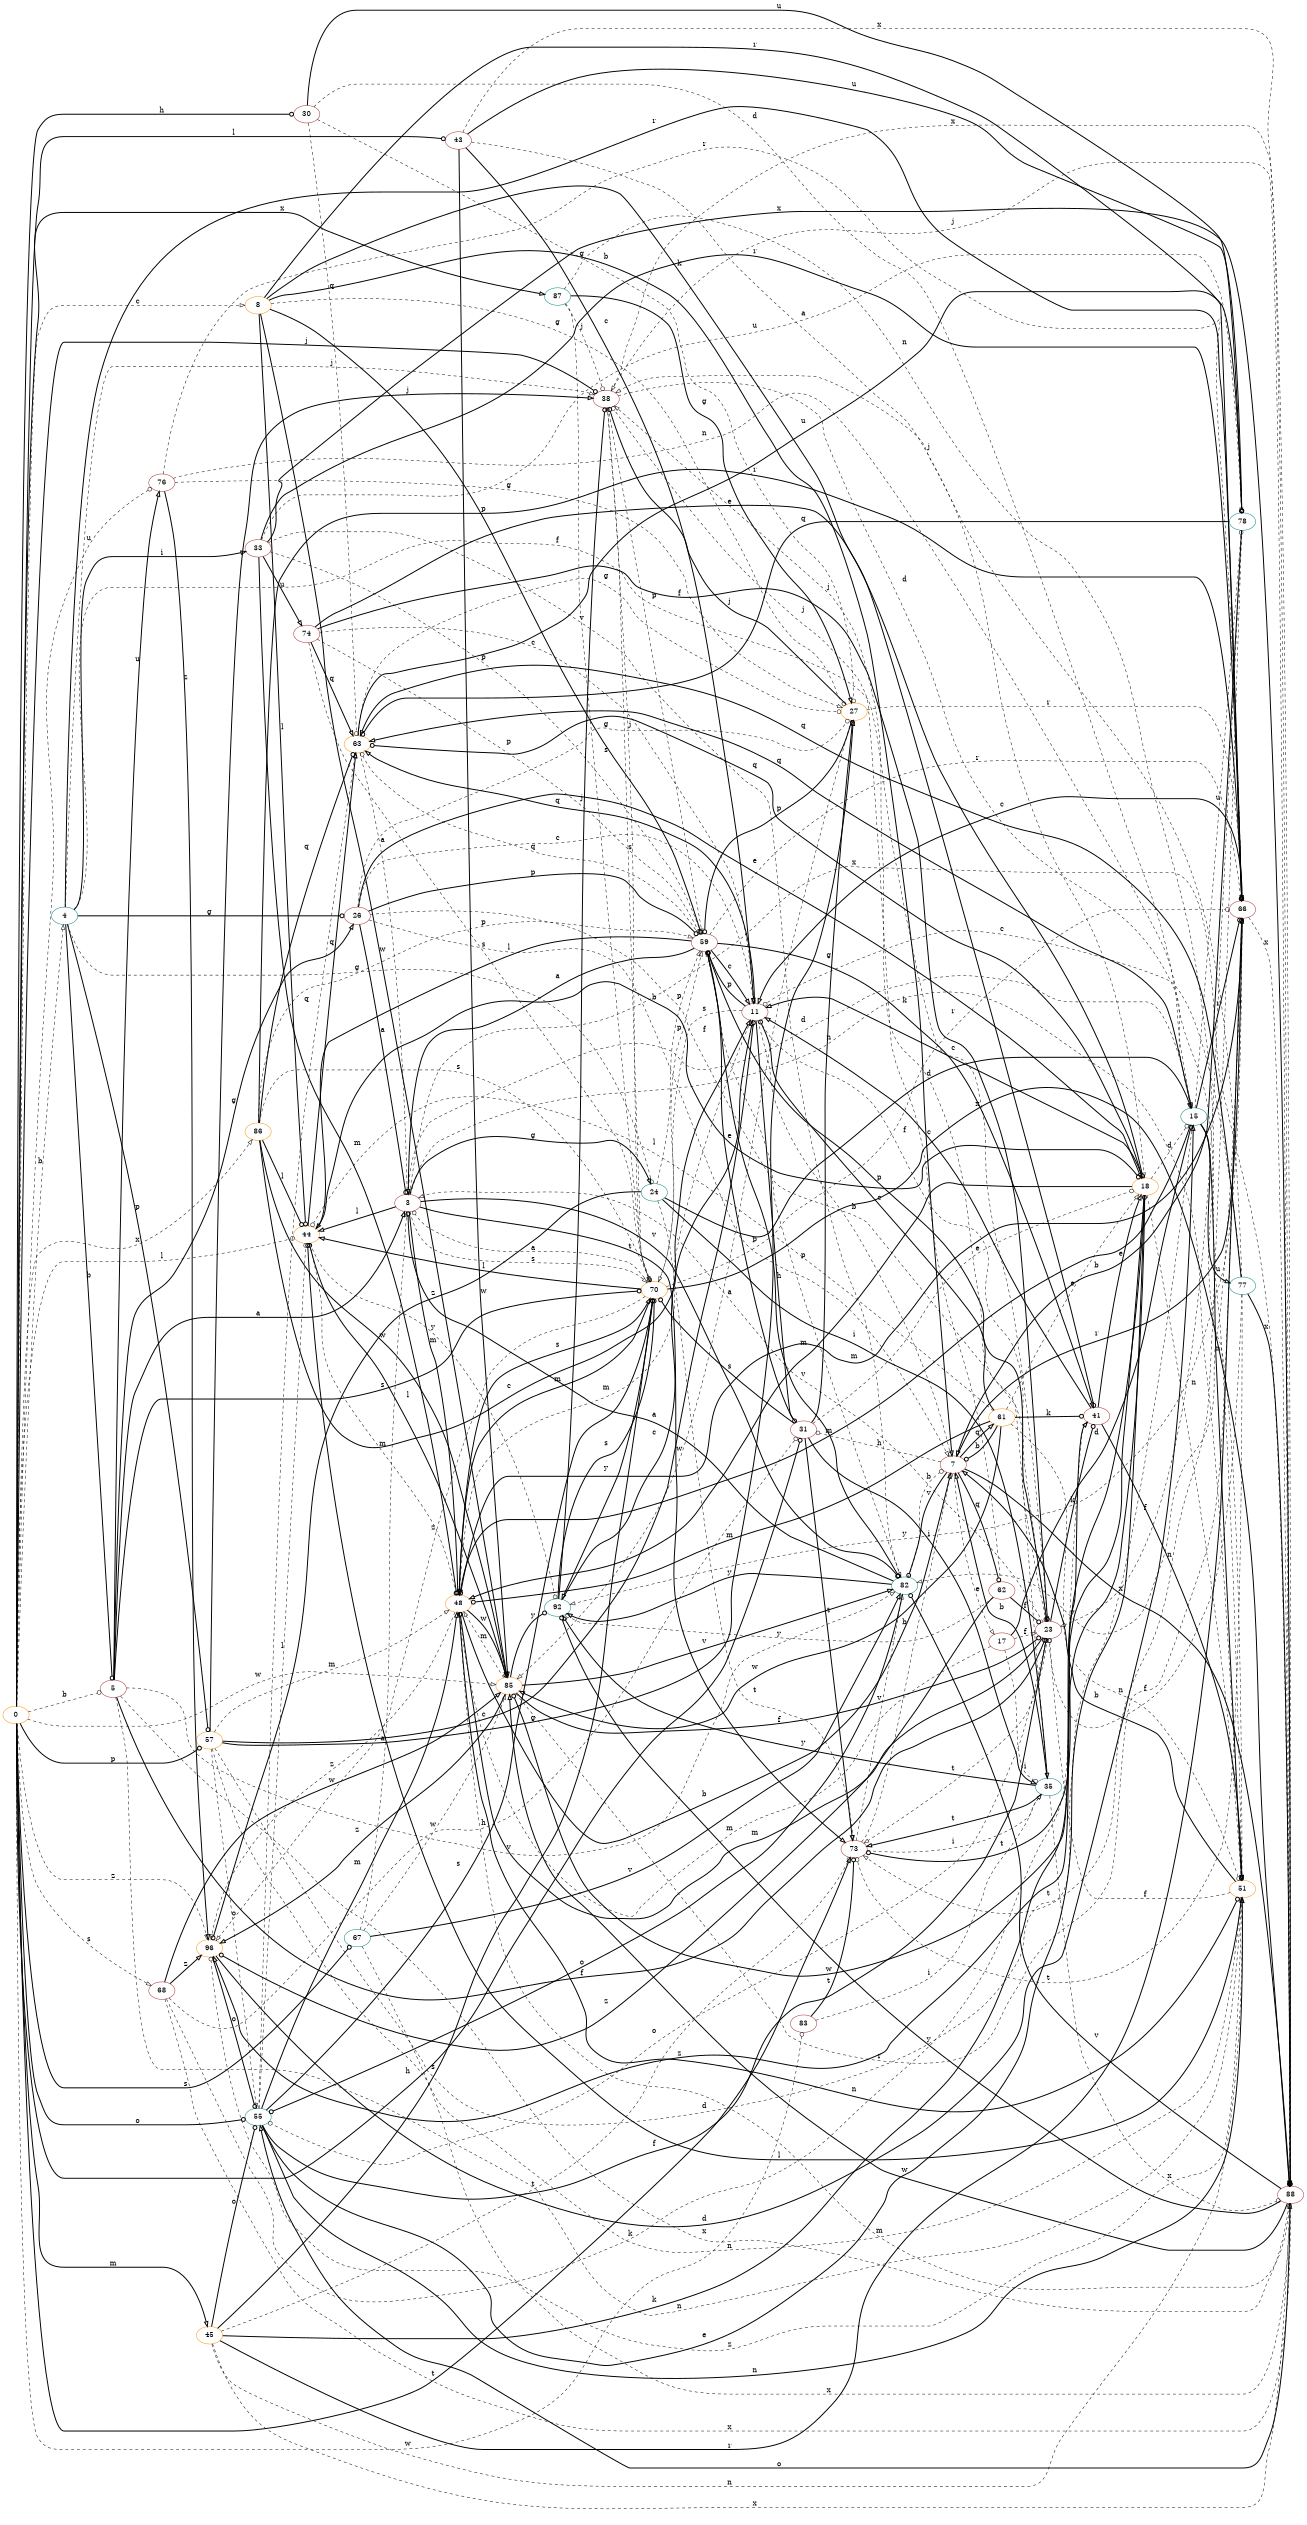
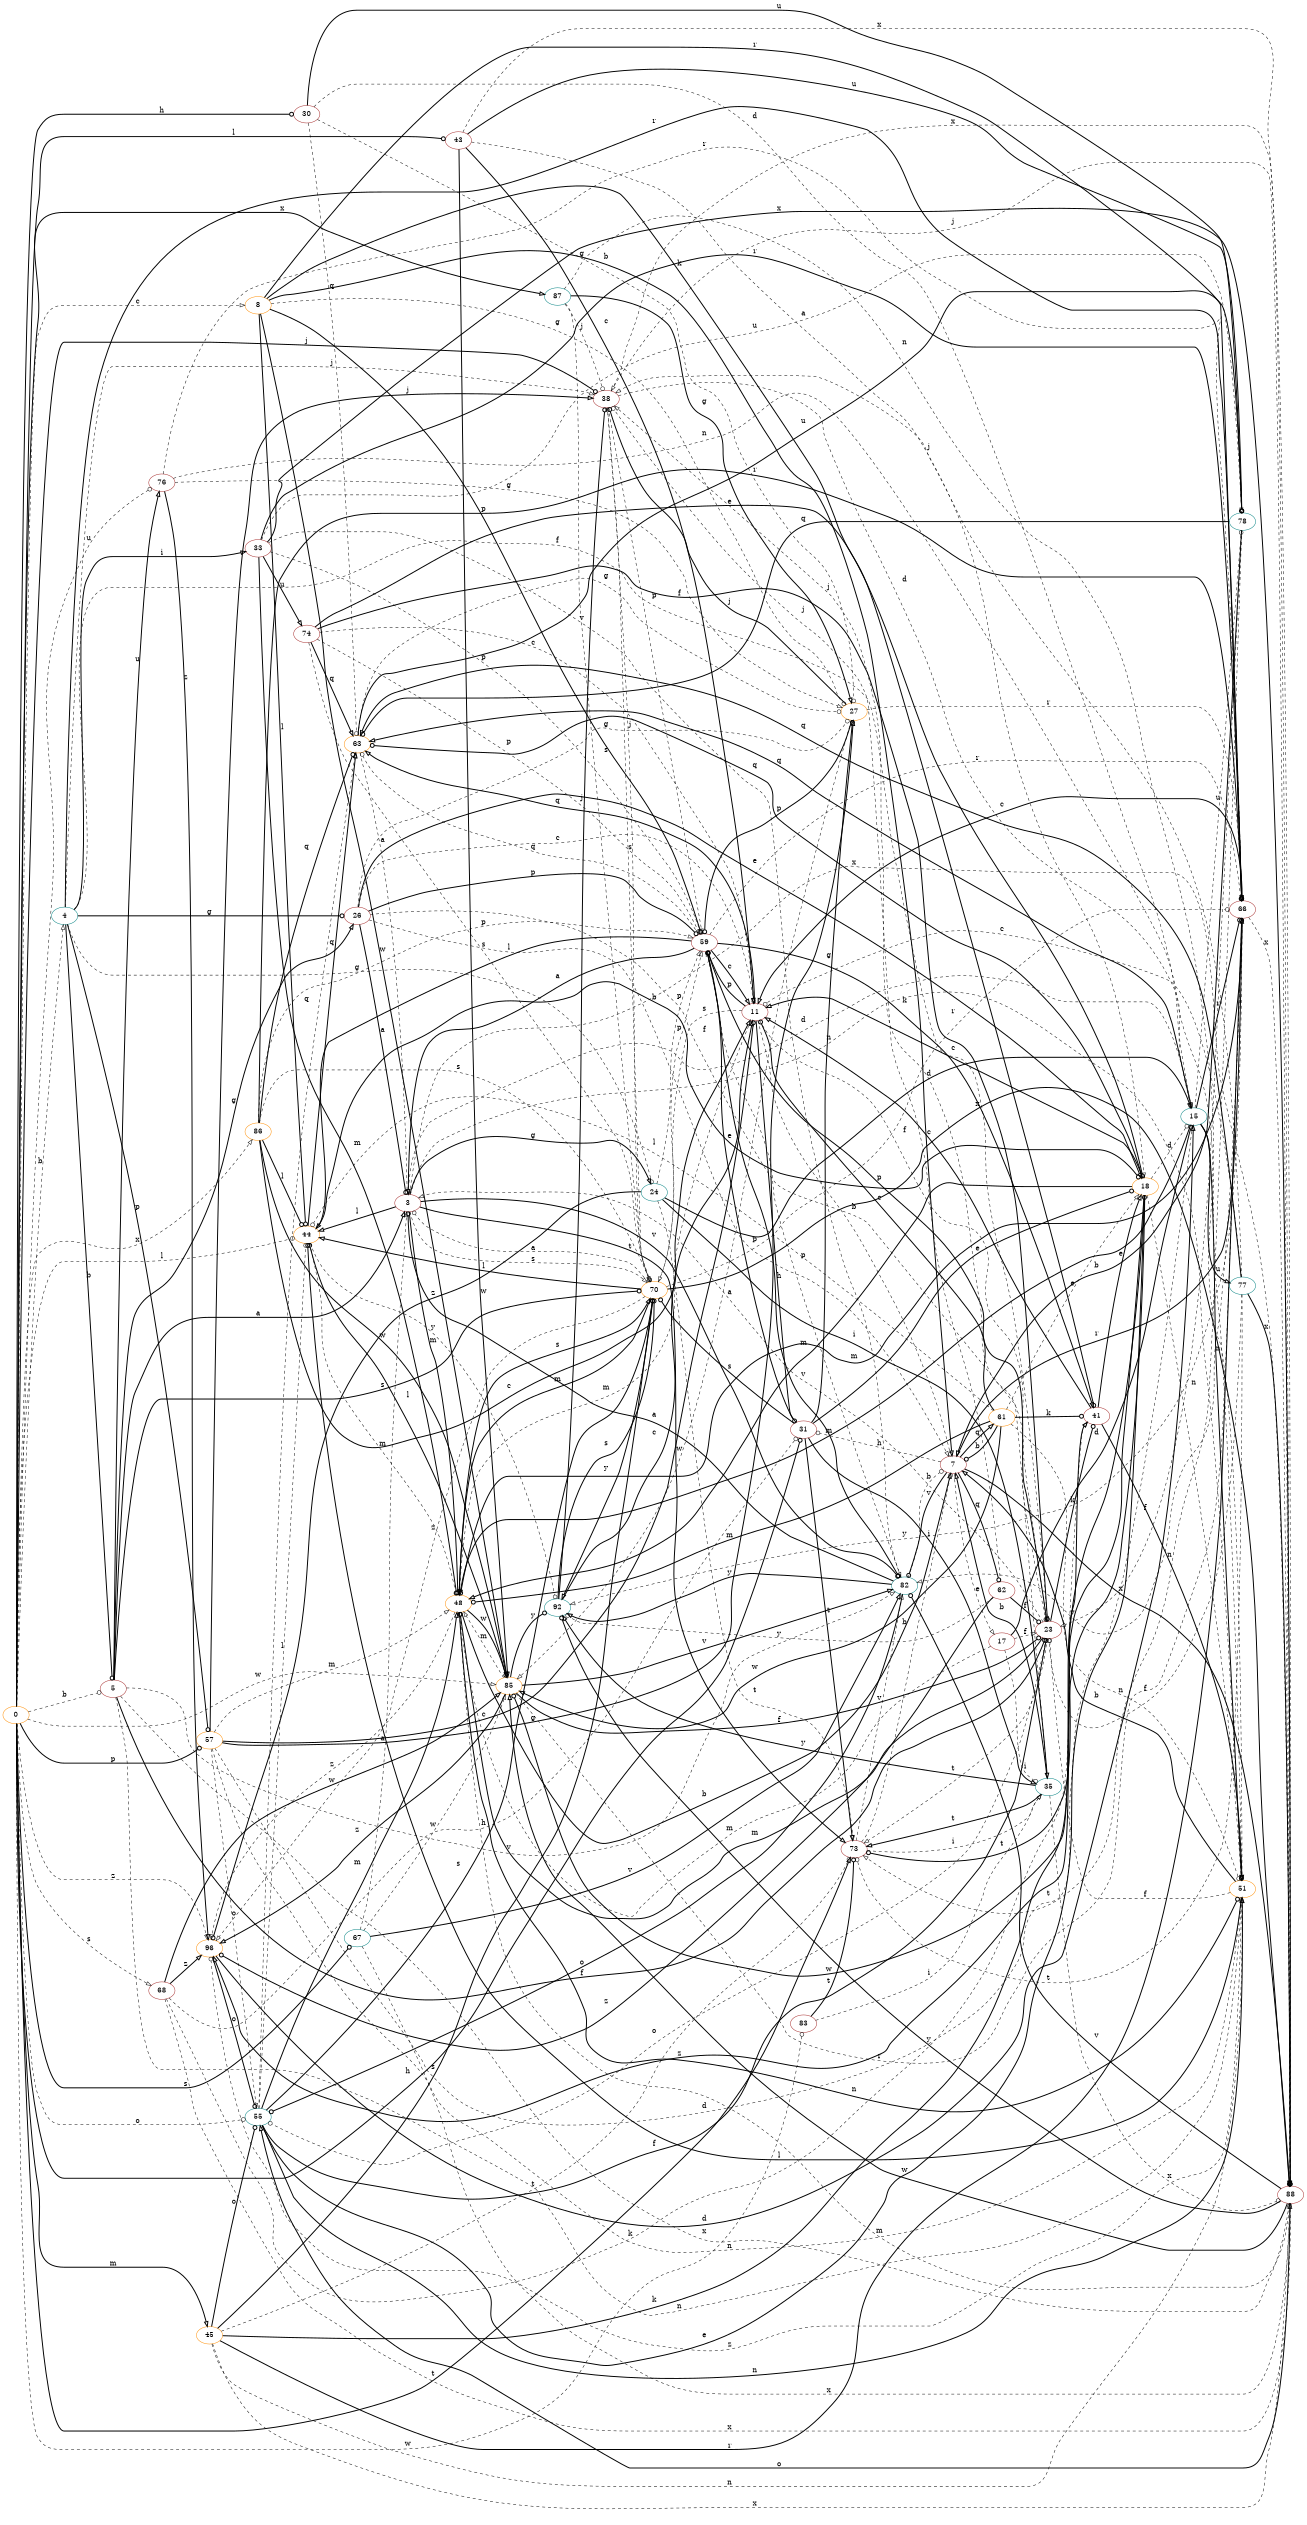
(950, 1278) -> (950, 1278)
(38, 2093) -> (38, 2093)
